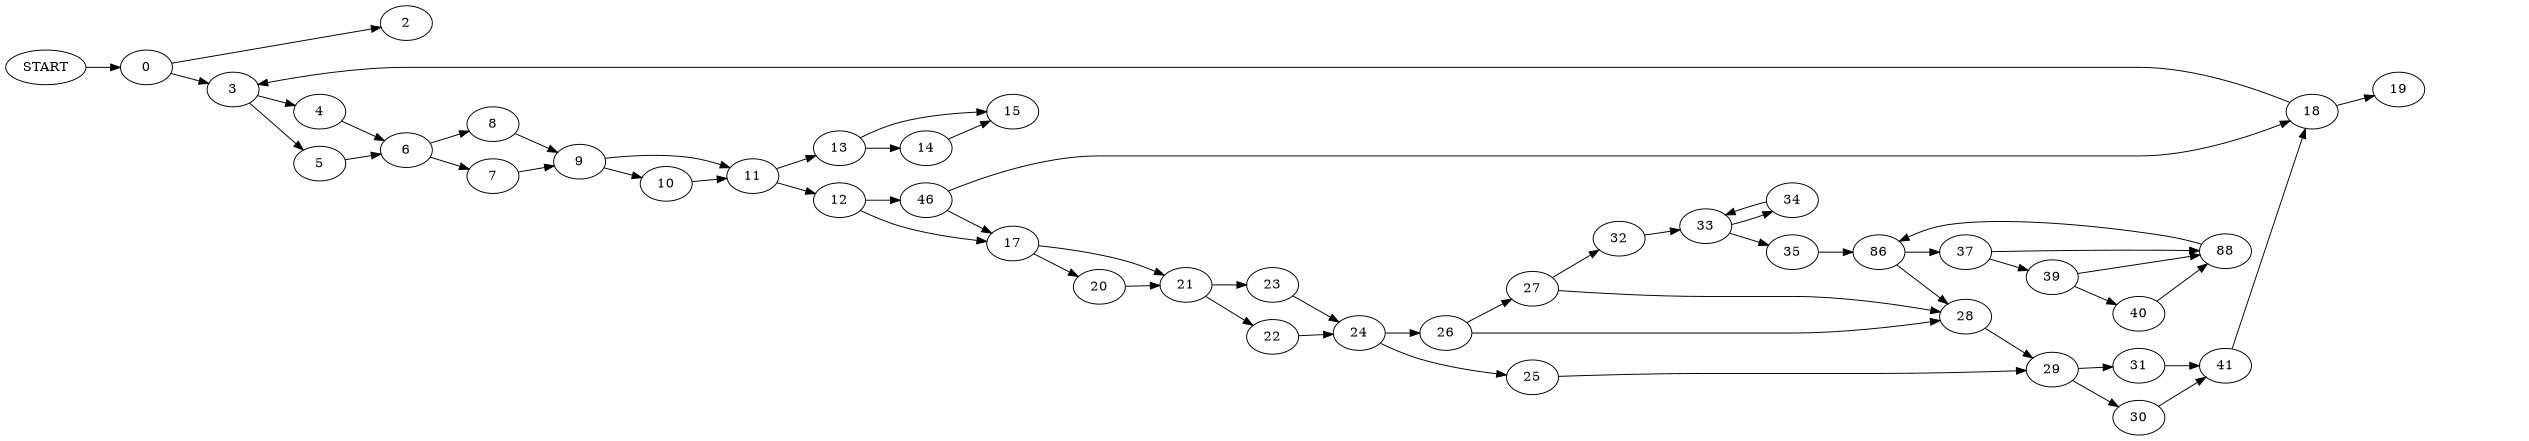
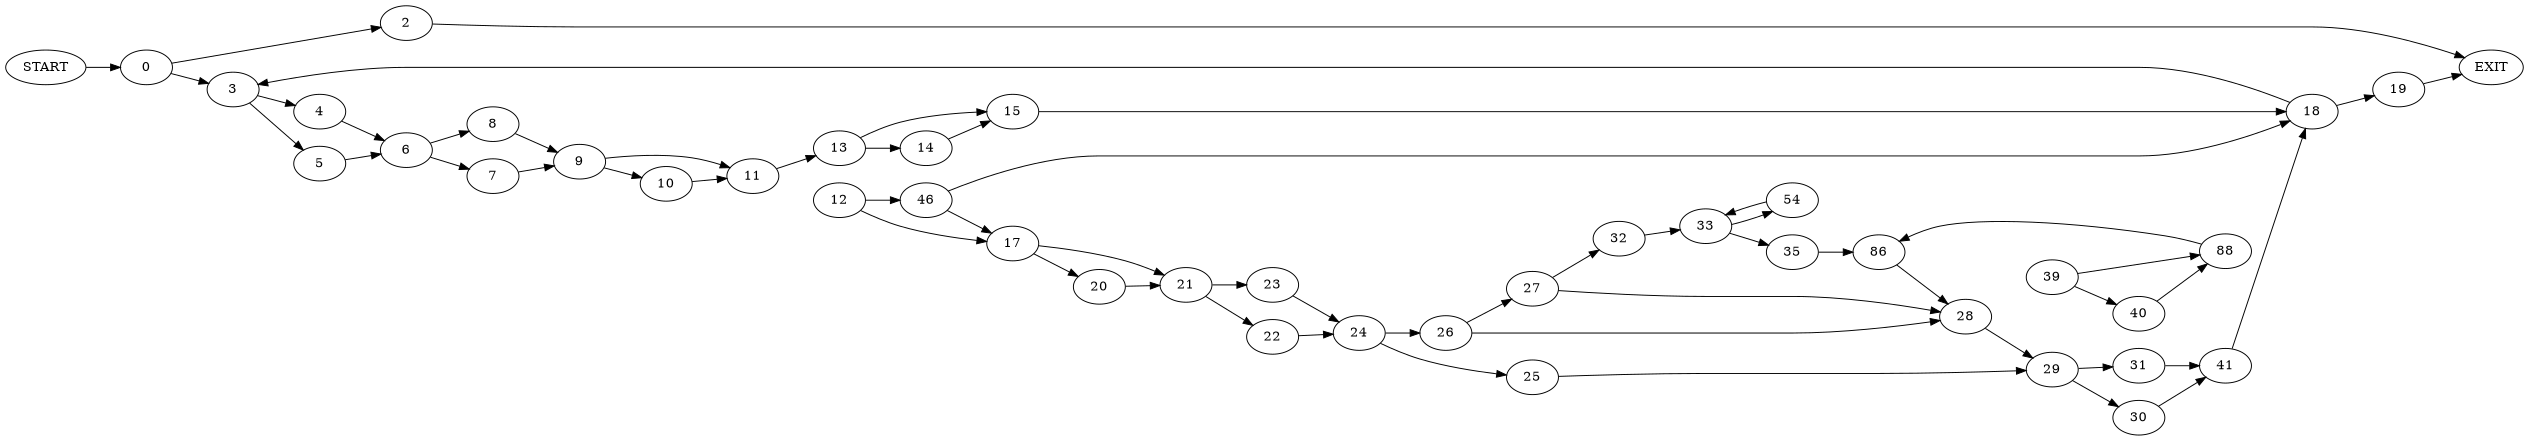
none -> (2491, 67)
none -> (1658, 112)
(792, 187) -> none
(1792, 200) -> (1792, 200)
(1966, 252) -> none
